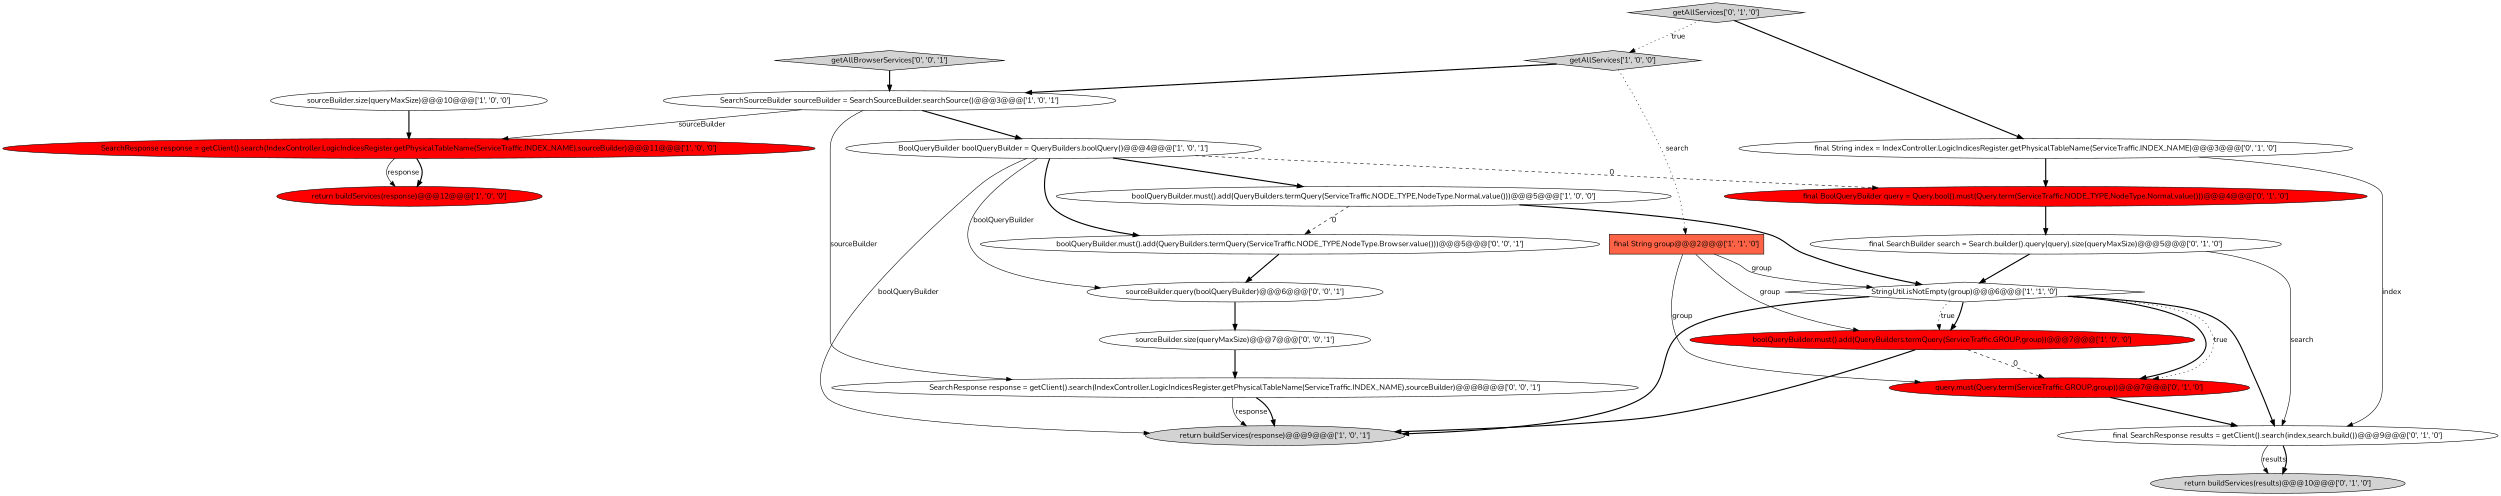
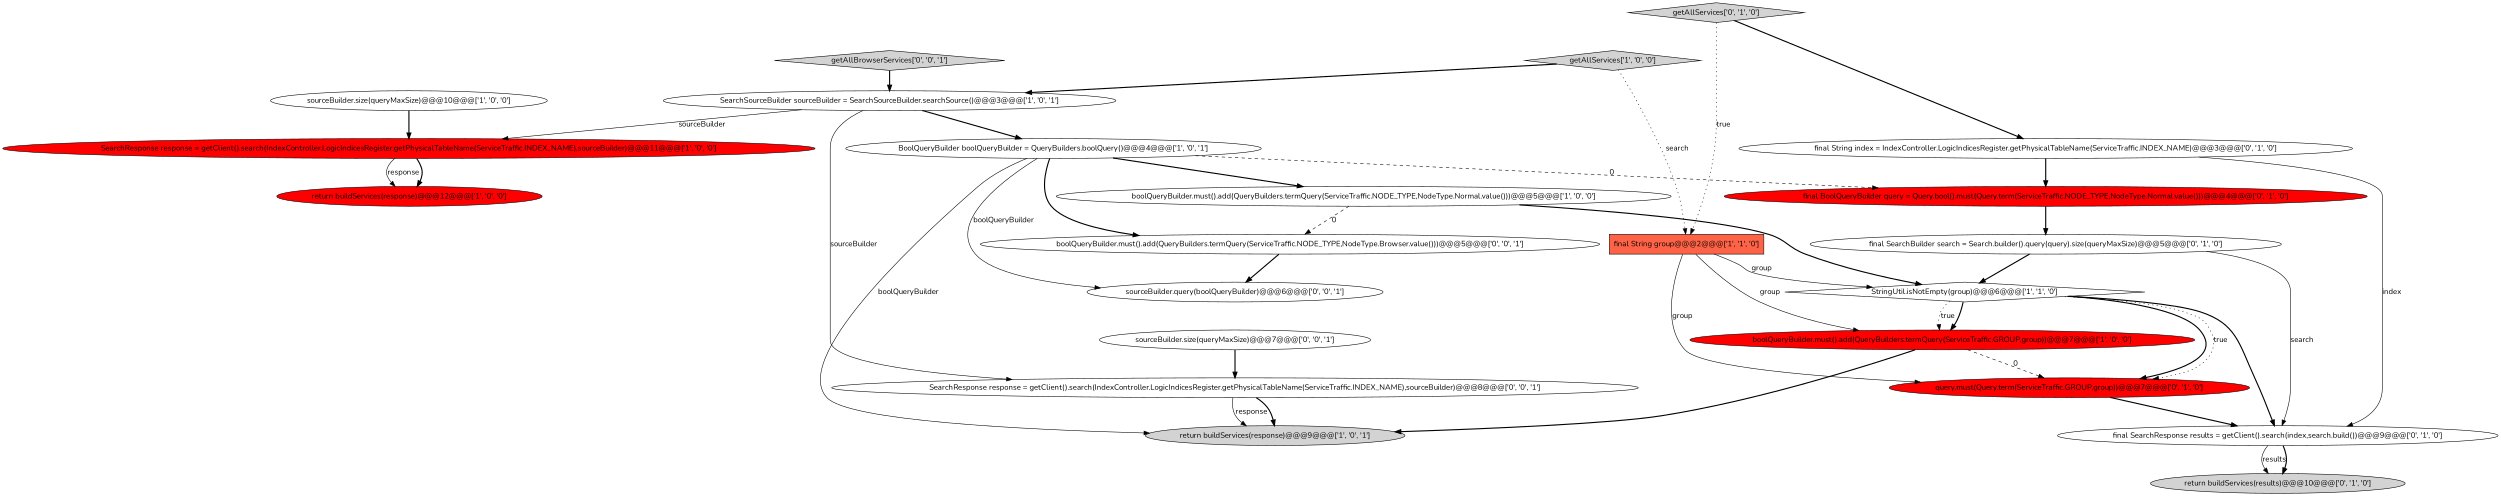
(1667, 35) -> (1716, 127)
(1235, 313) -> none
(1655, 387) -> none
